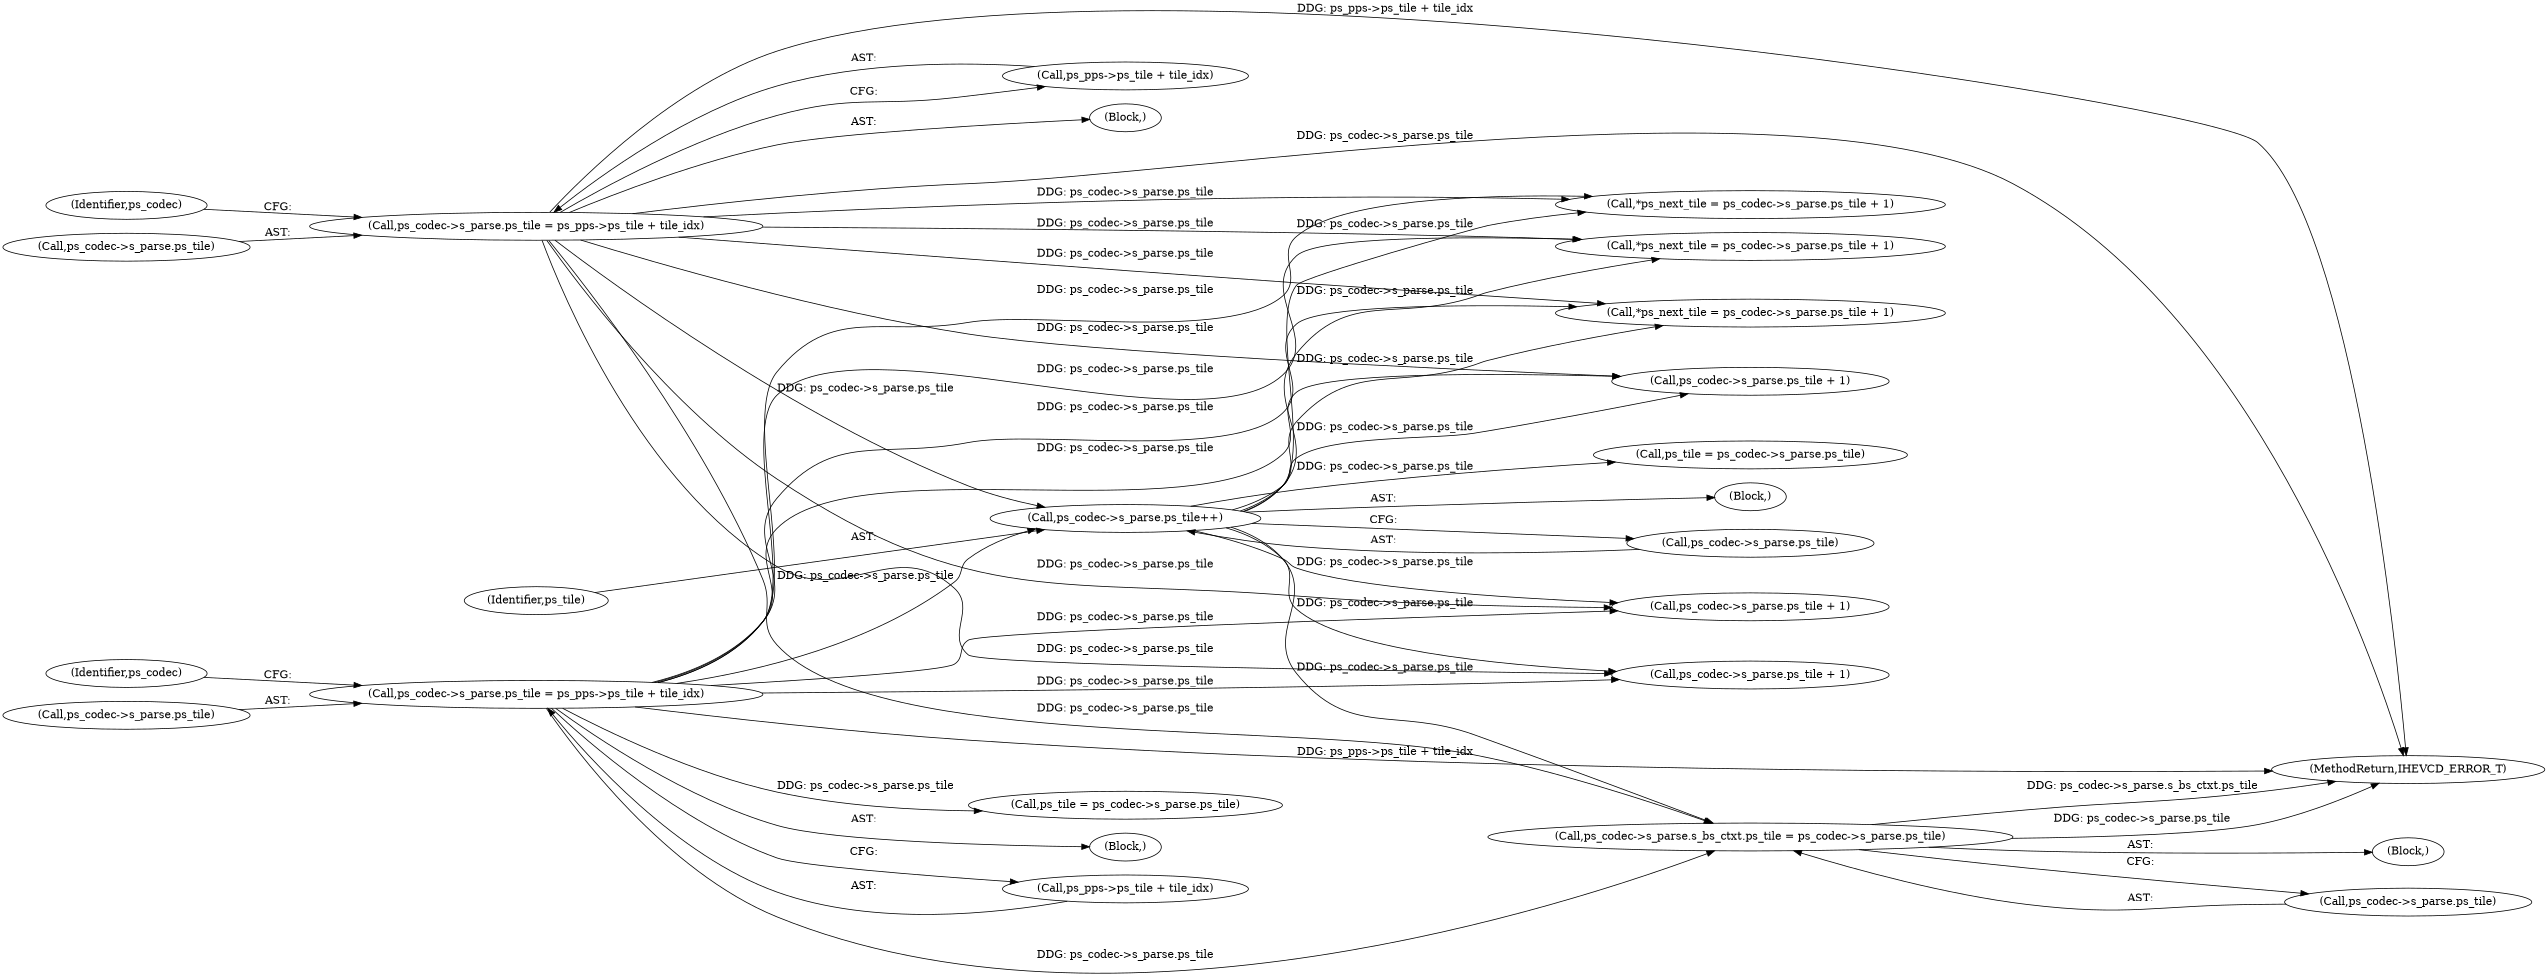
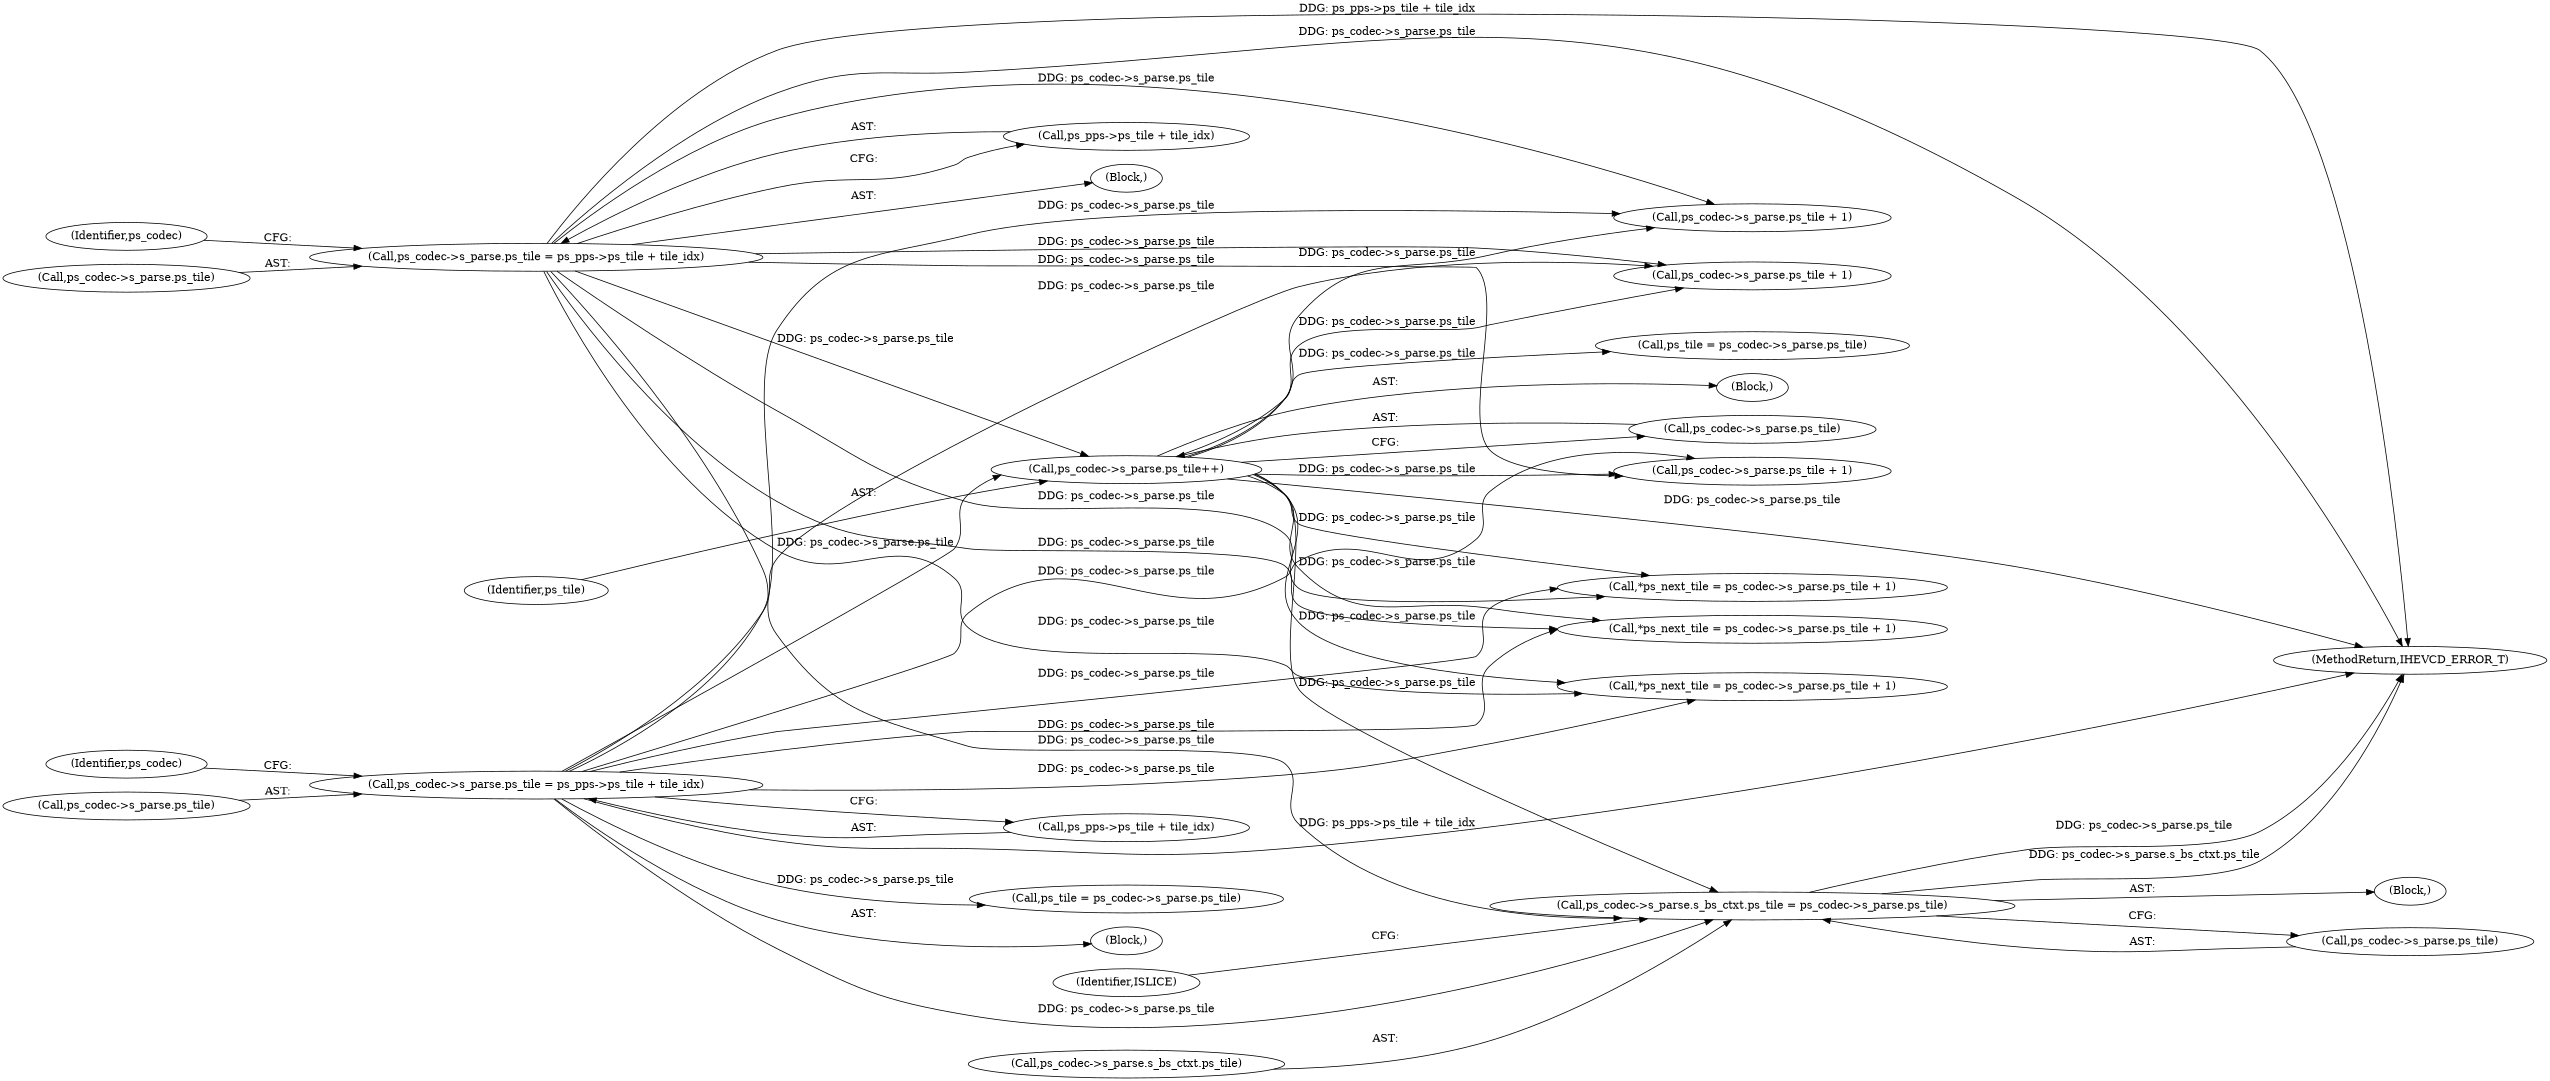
none -> (1795, 537)
none -> (1126, 983)
none -> (1126, 1064)
